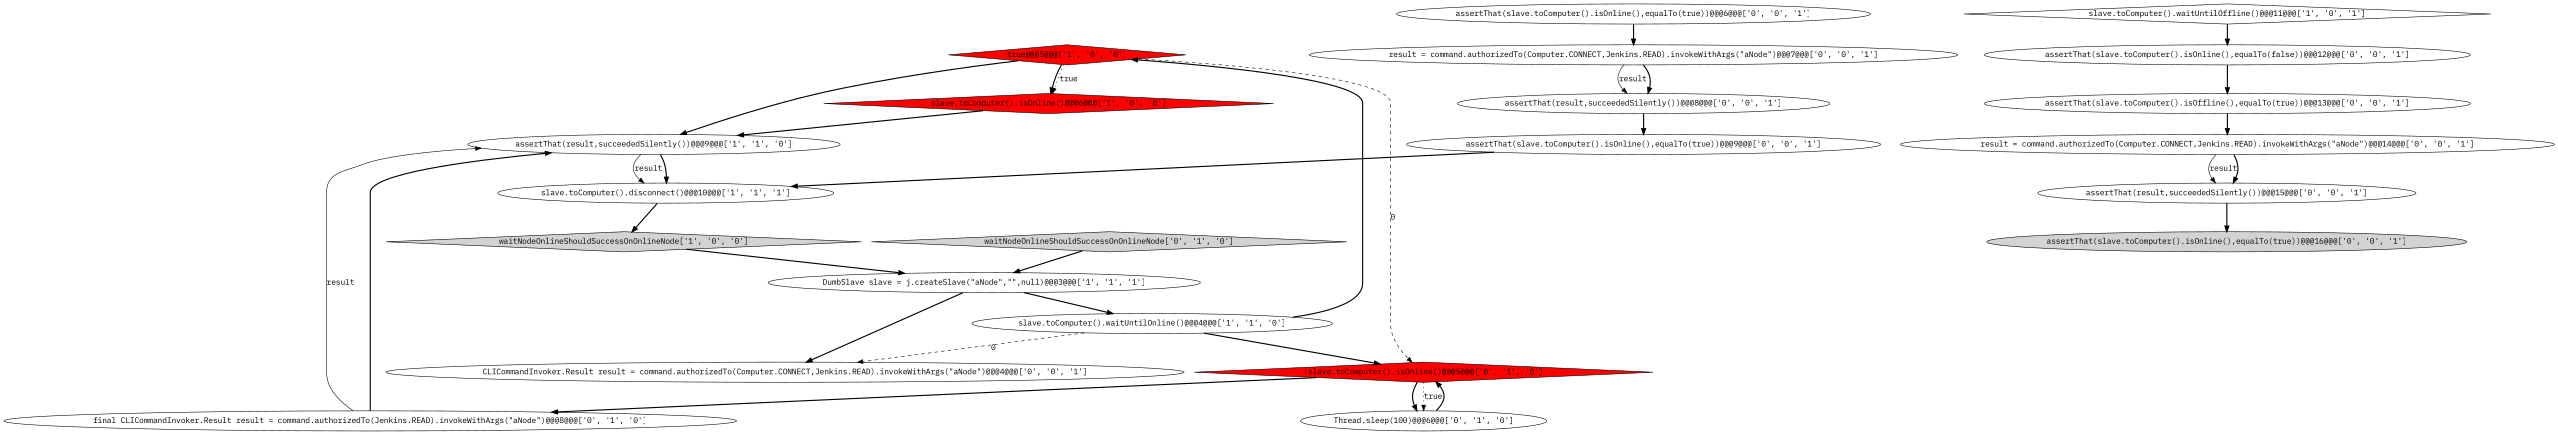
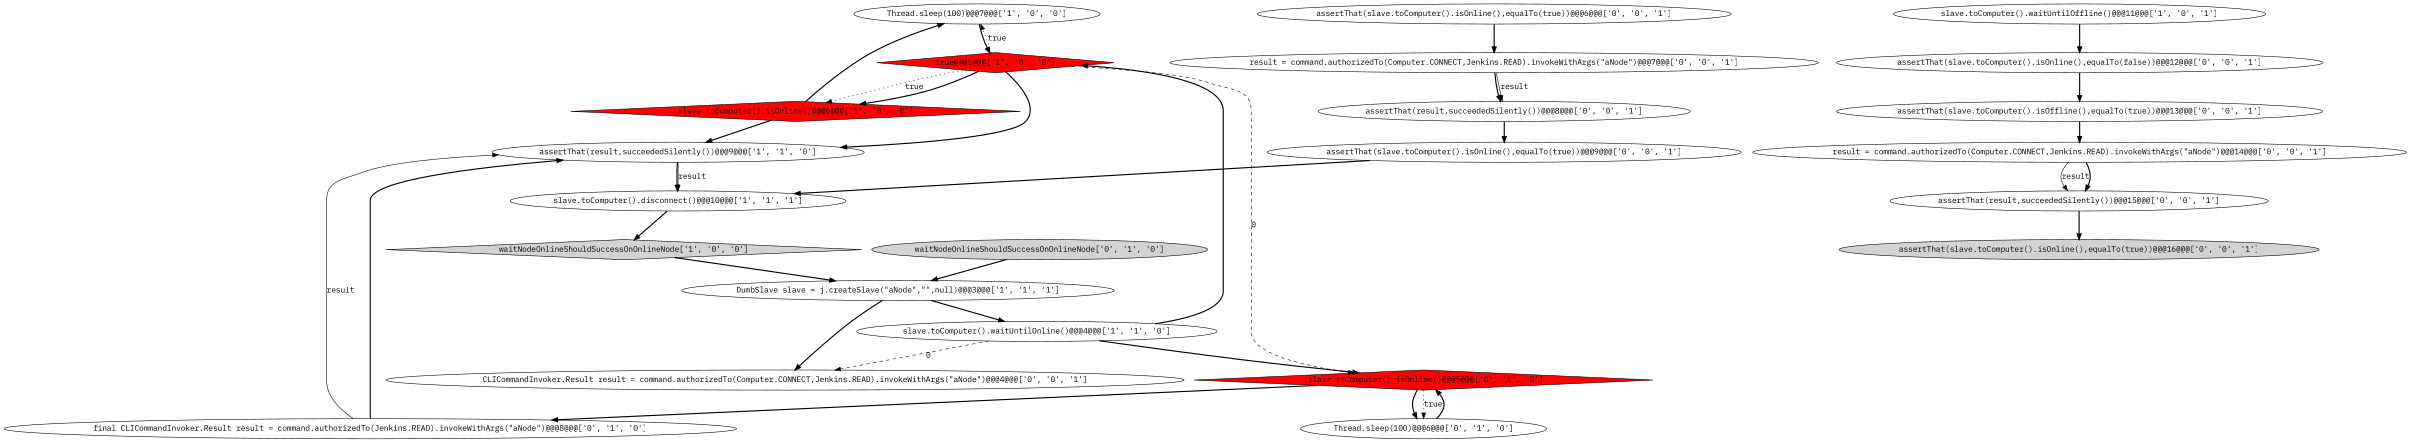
none -> (977, 14)
(2227, 14) -> (2080, 14)
(1109, 242) -> (1040, 250)
